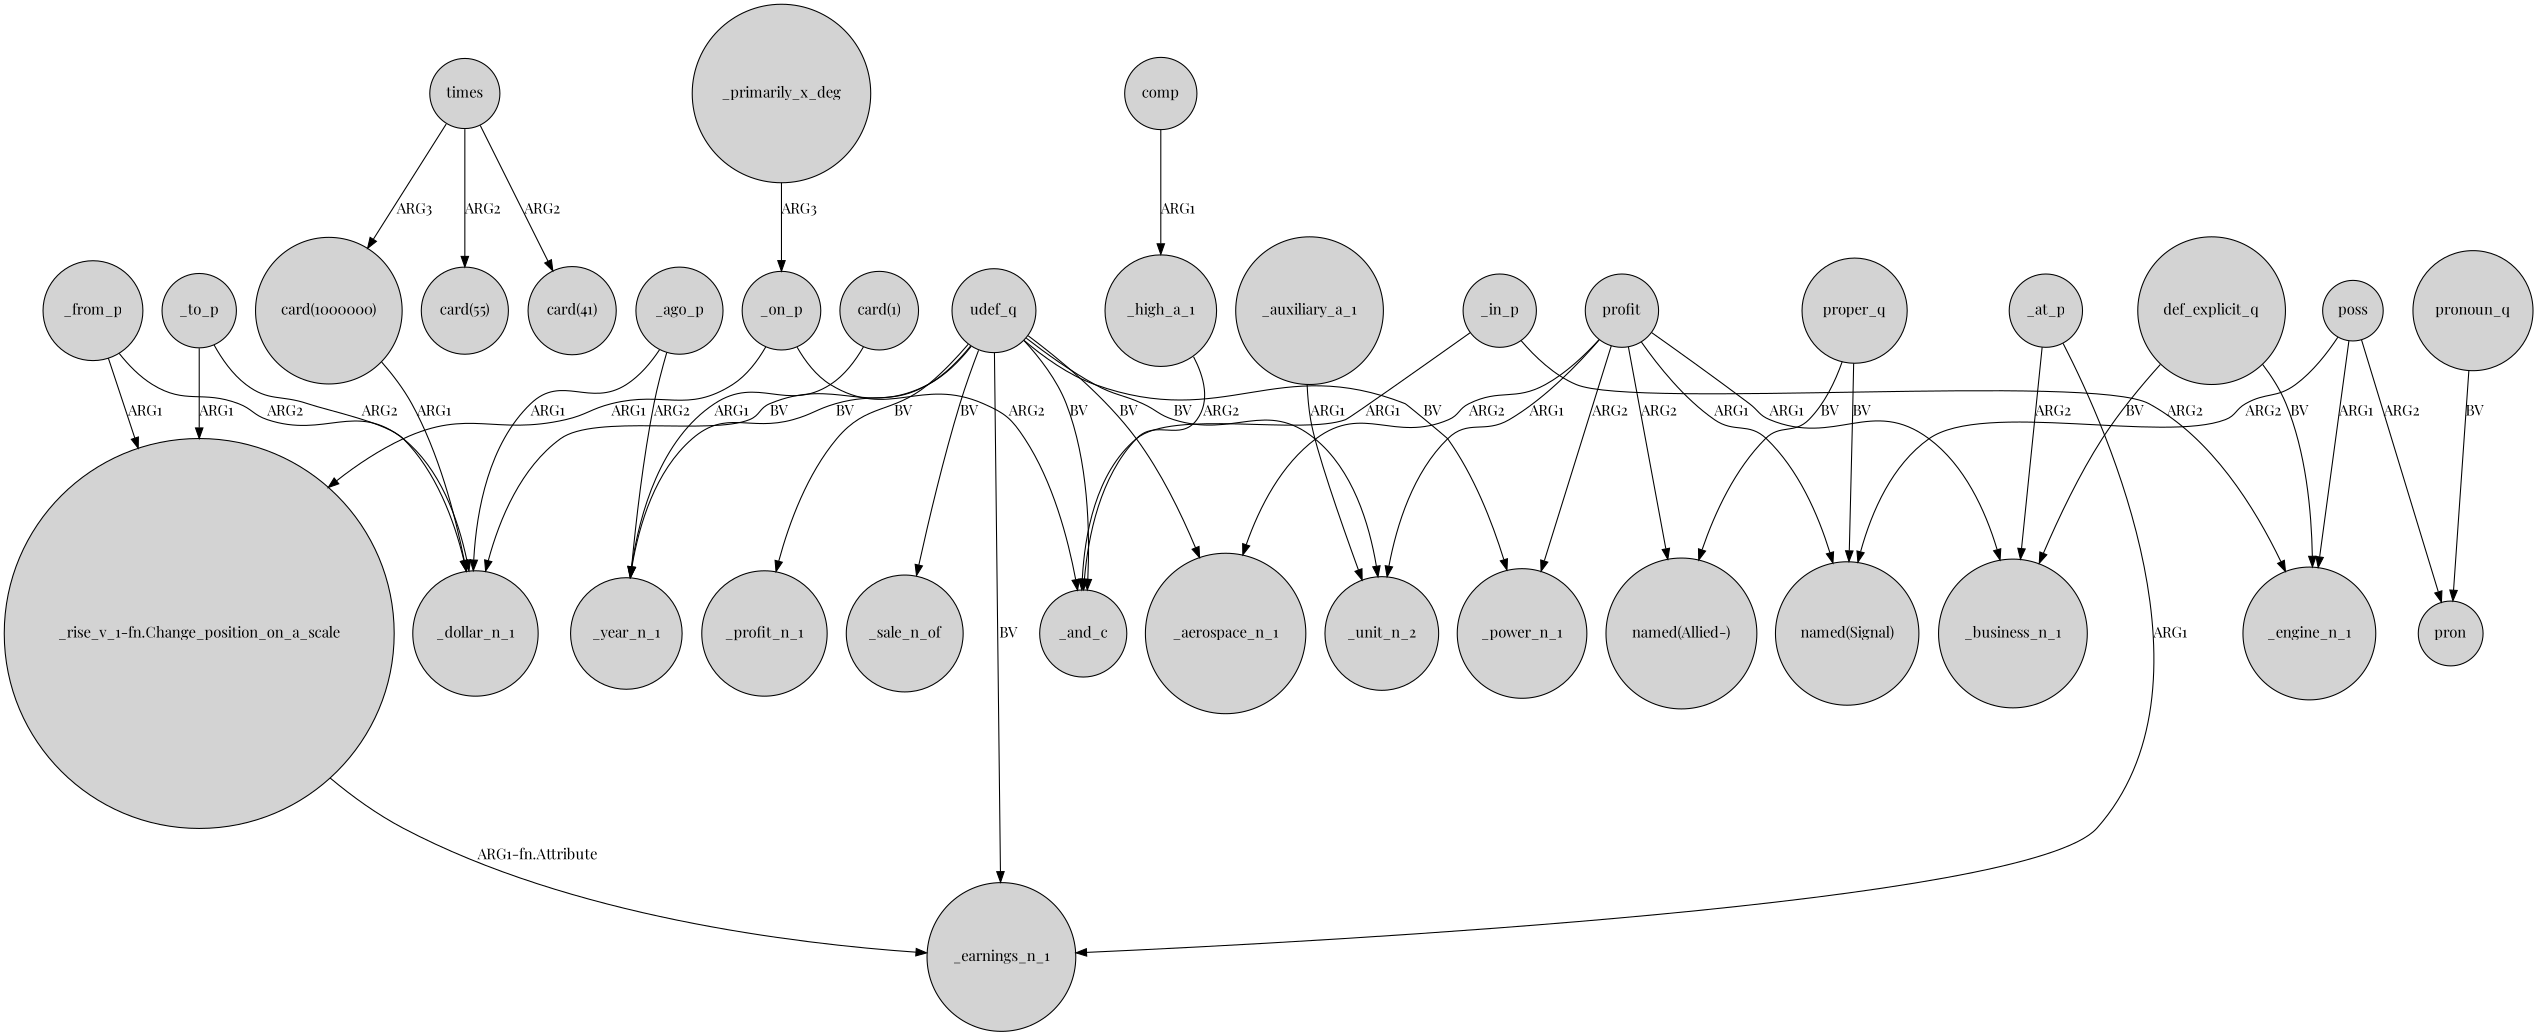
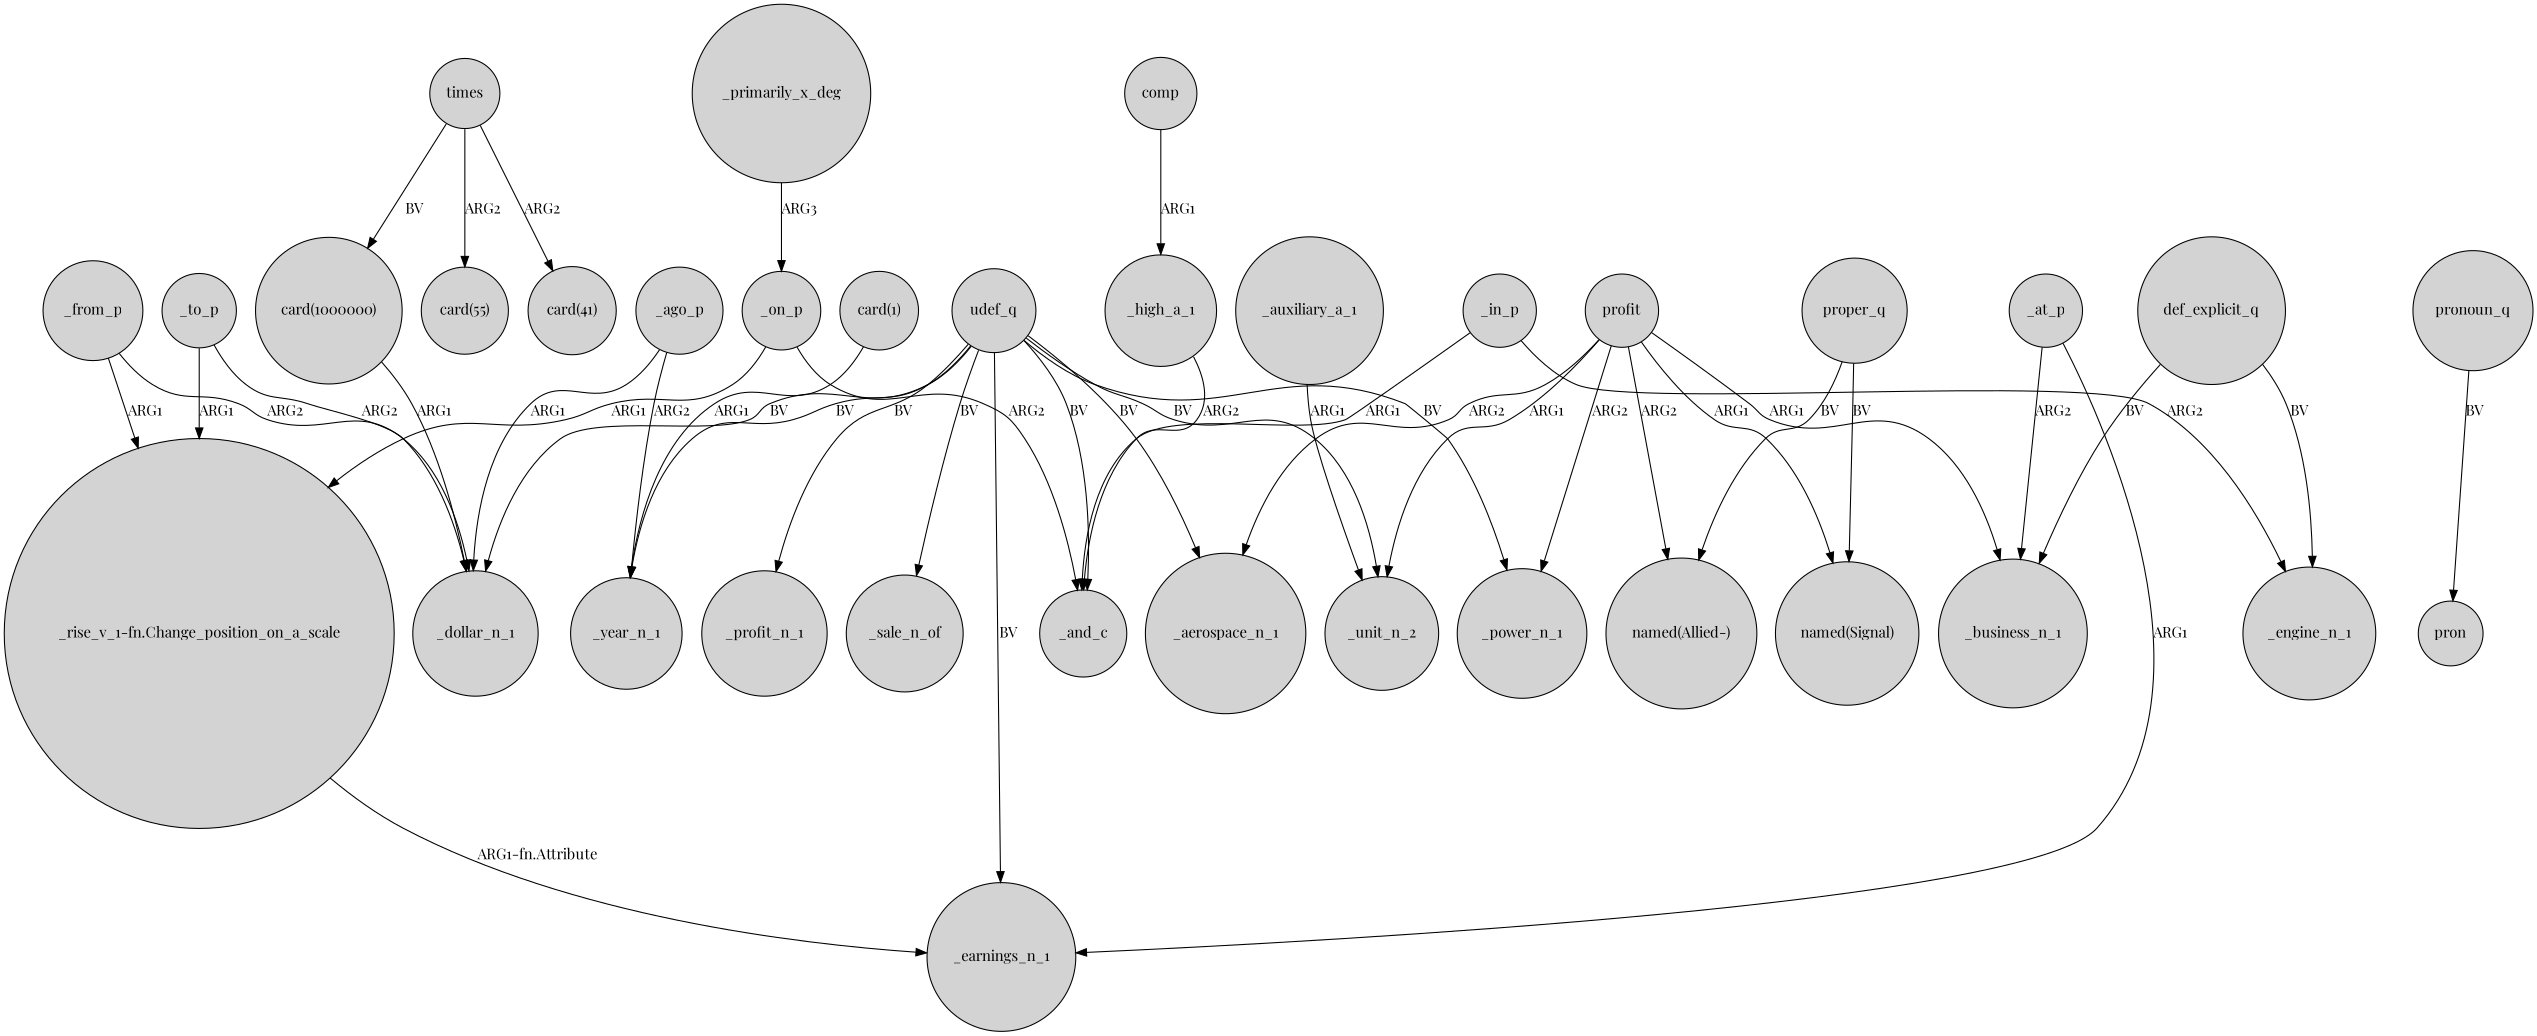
(415, 210) -> (415, 210)
(2353, 311) -> none
